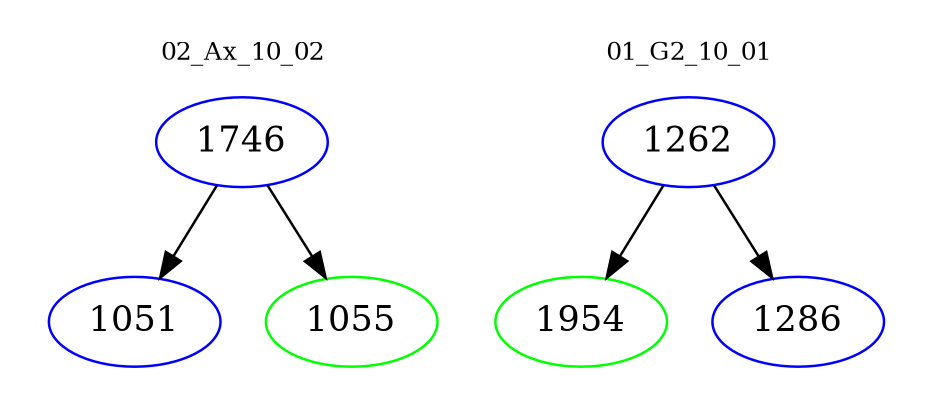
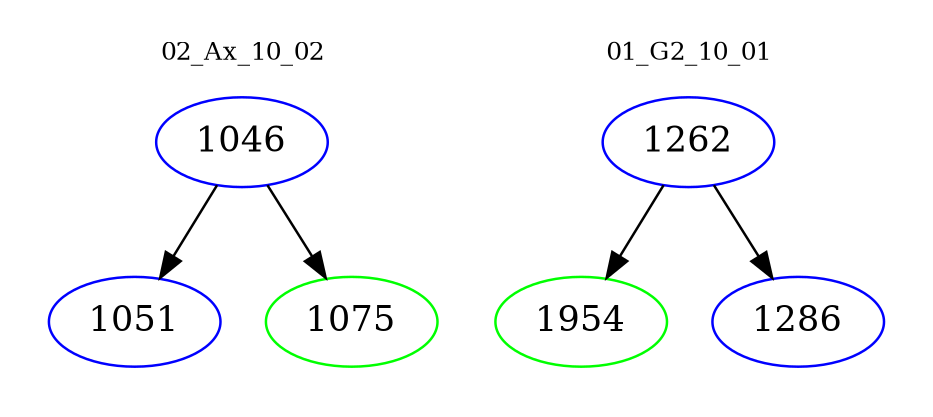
(242, 142) -> (242, 142)
(352, 322) -> (352, 322)
